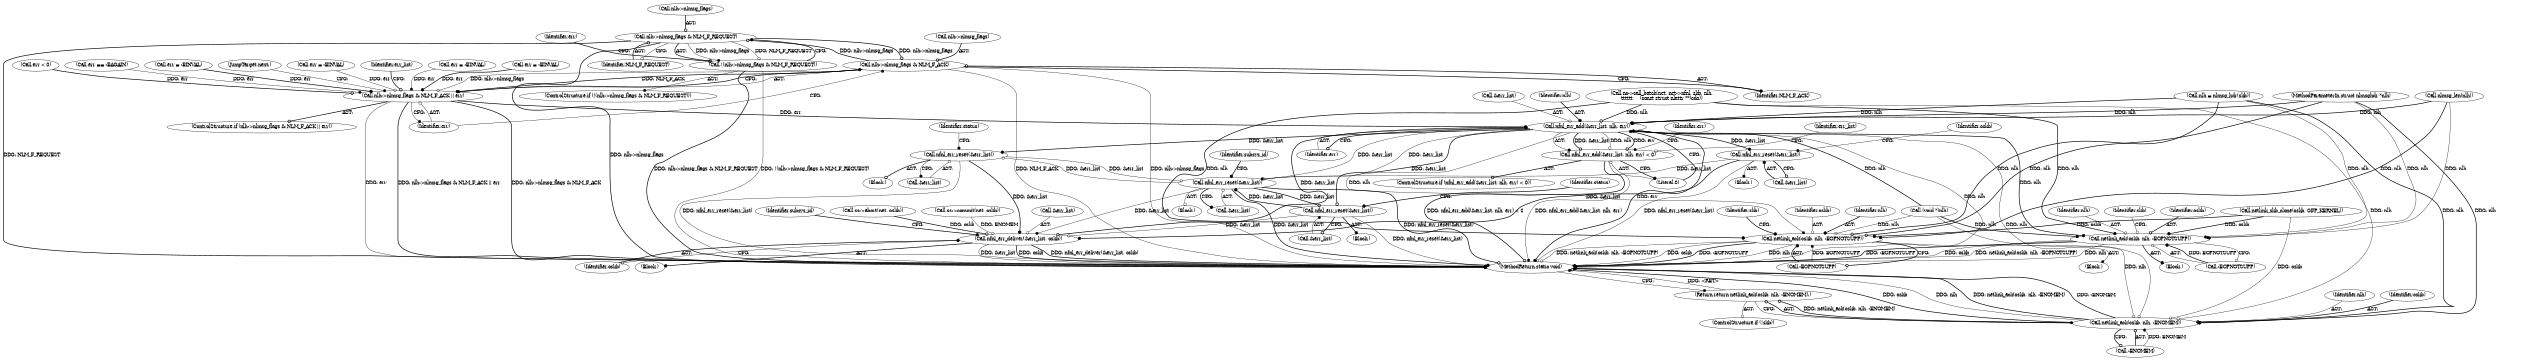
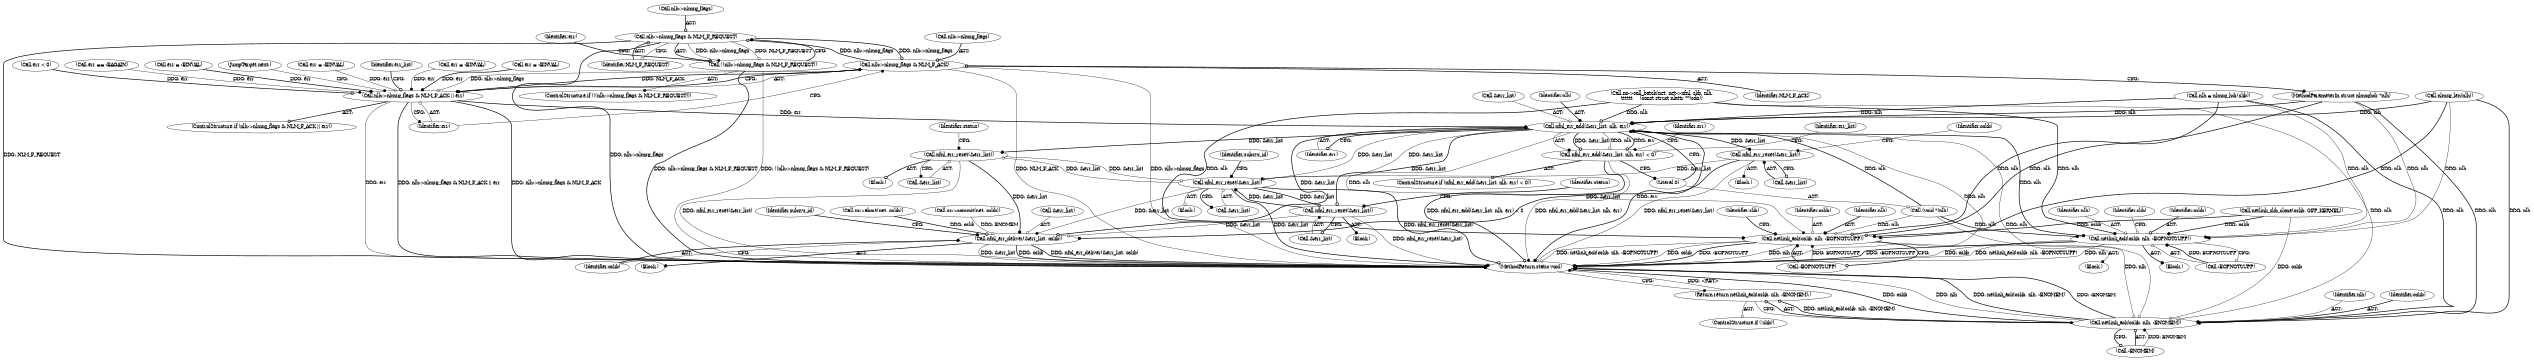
(1362, 74) -> (1634, 71)
(1630, 176) -> (1796, 199)
none -> (2480, 313)
